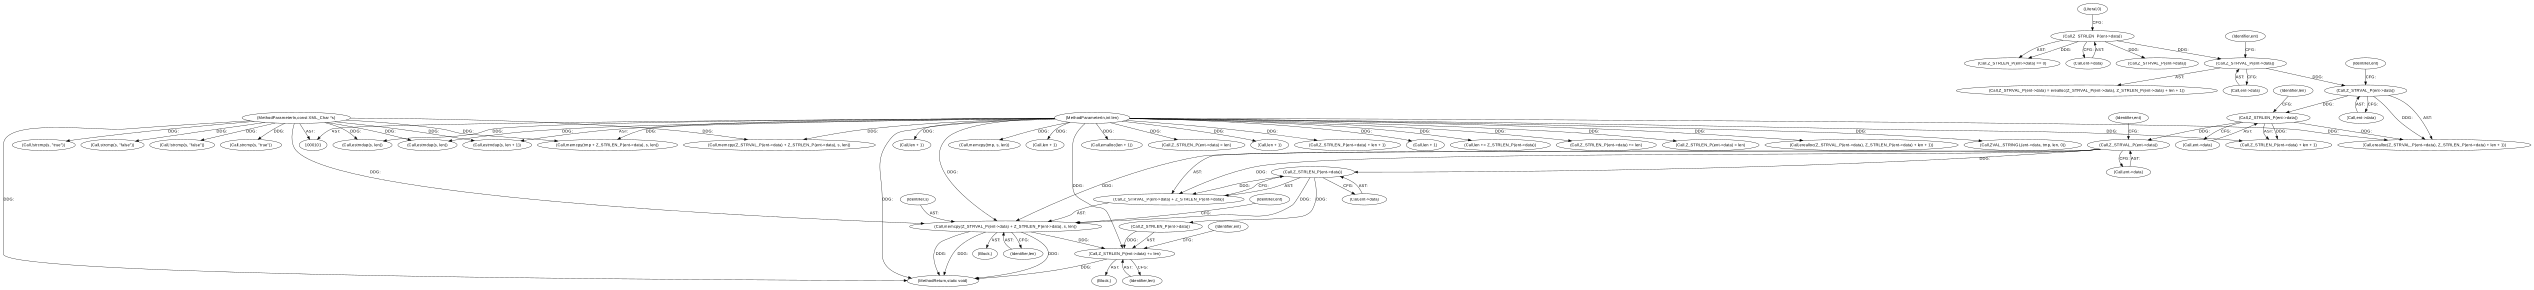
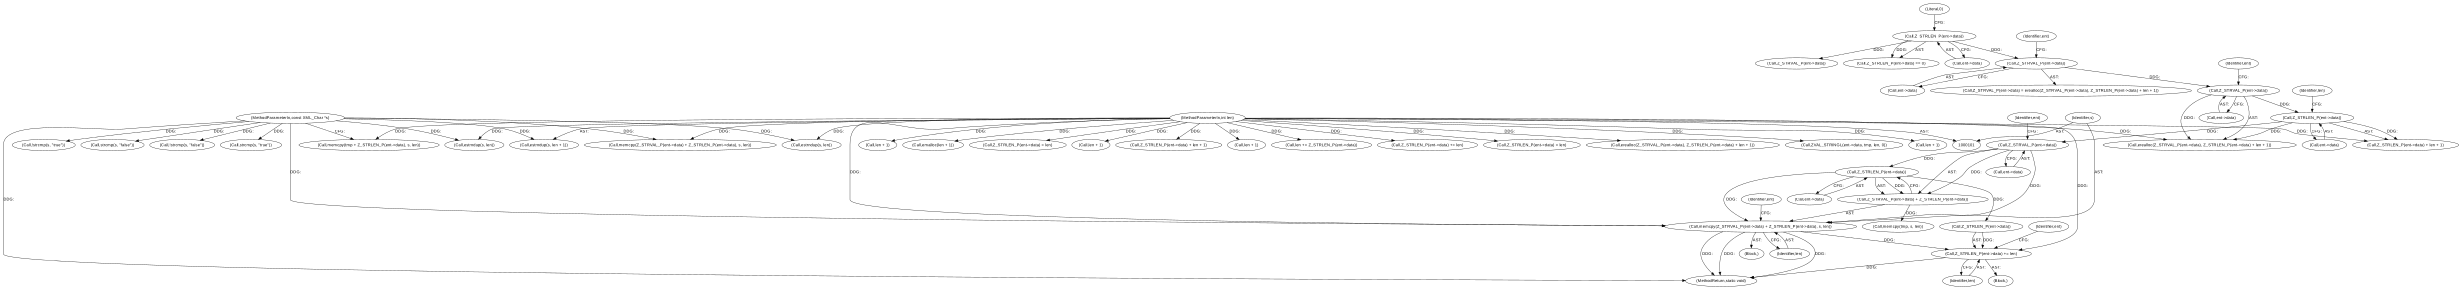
(304, 130) -> (2030, 136)
(1036, 130) -> (1906, 212)
(469, 131) -> (340, 131)
(895, 135) -> none
